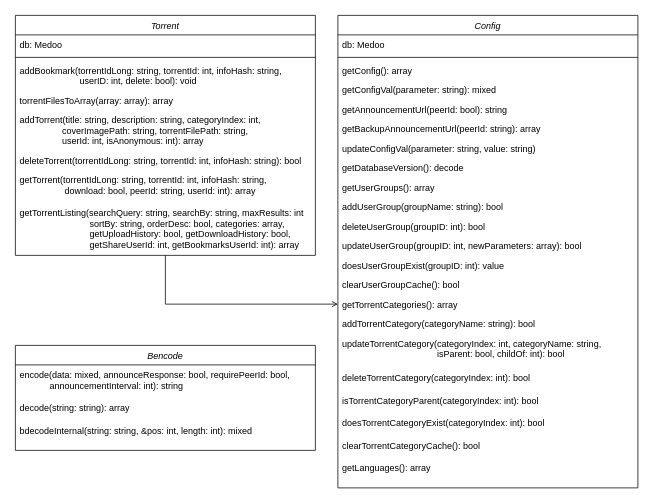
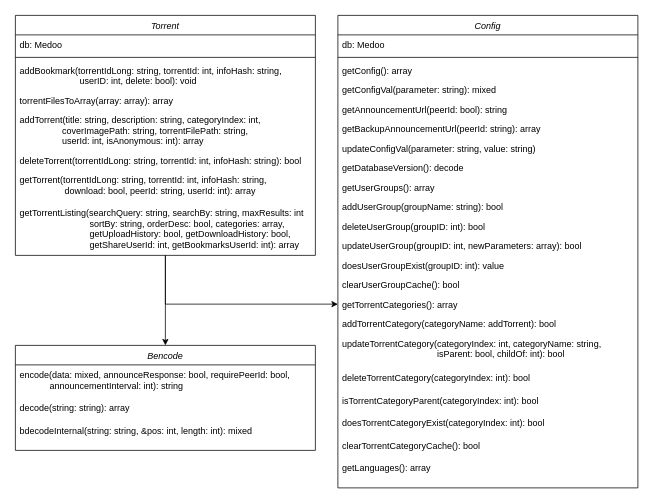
(332, 304) -> (331, 304)
none -> (165, 323)
(451, 324) -> (462, 324)
